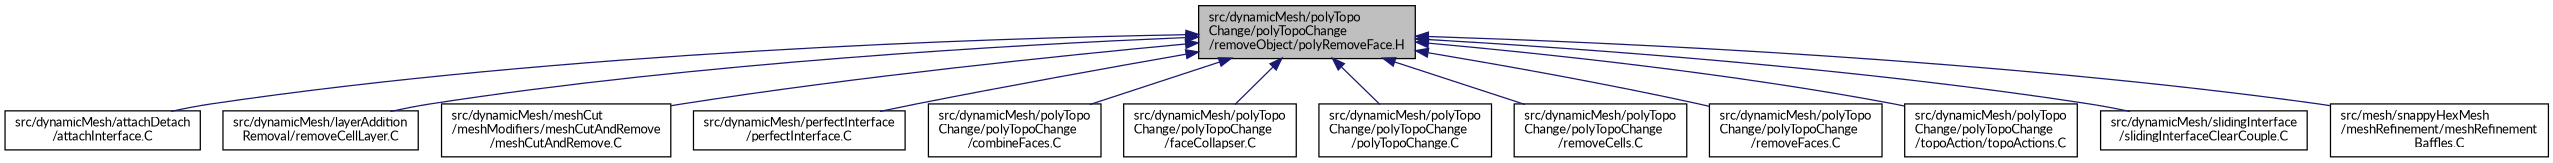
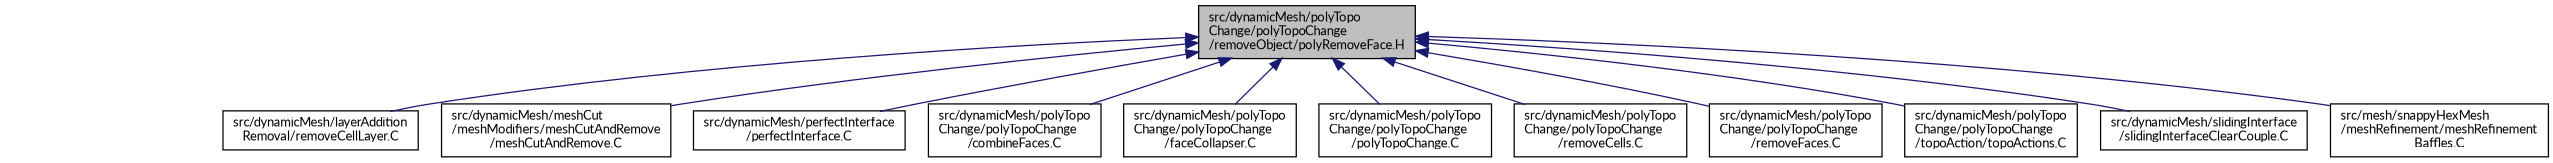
(103, 130) -> none
